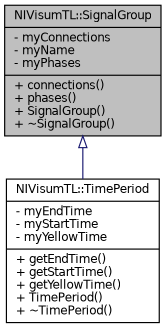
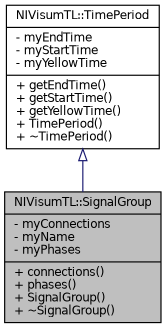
(83, 163) -> (83, 176)
